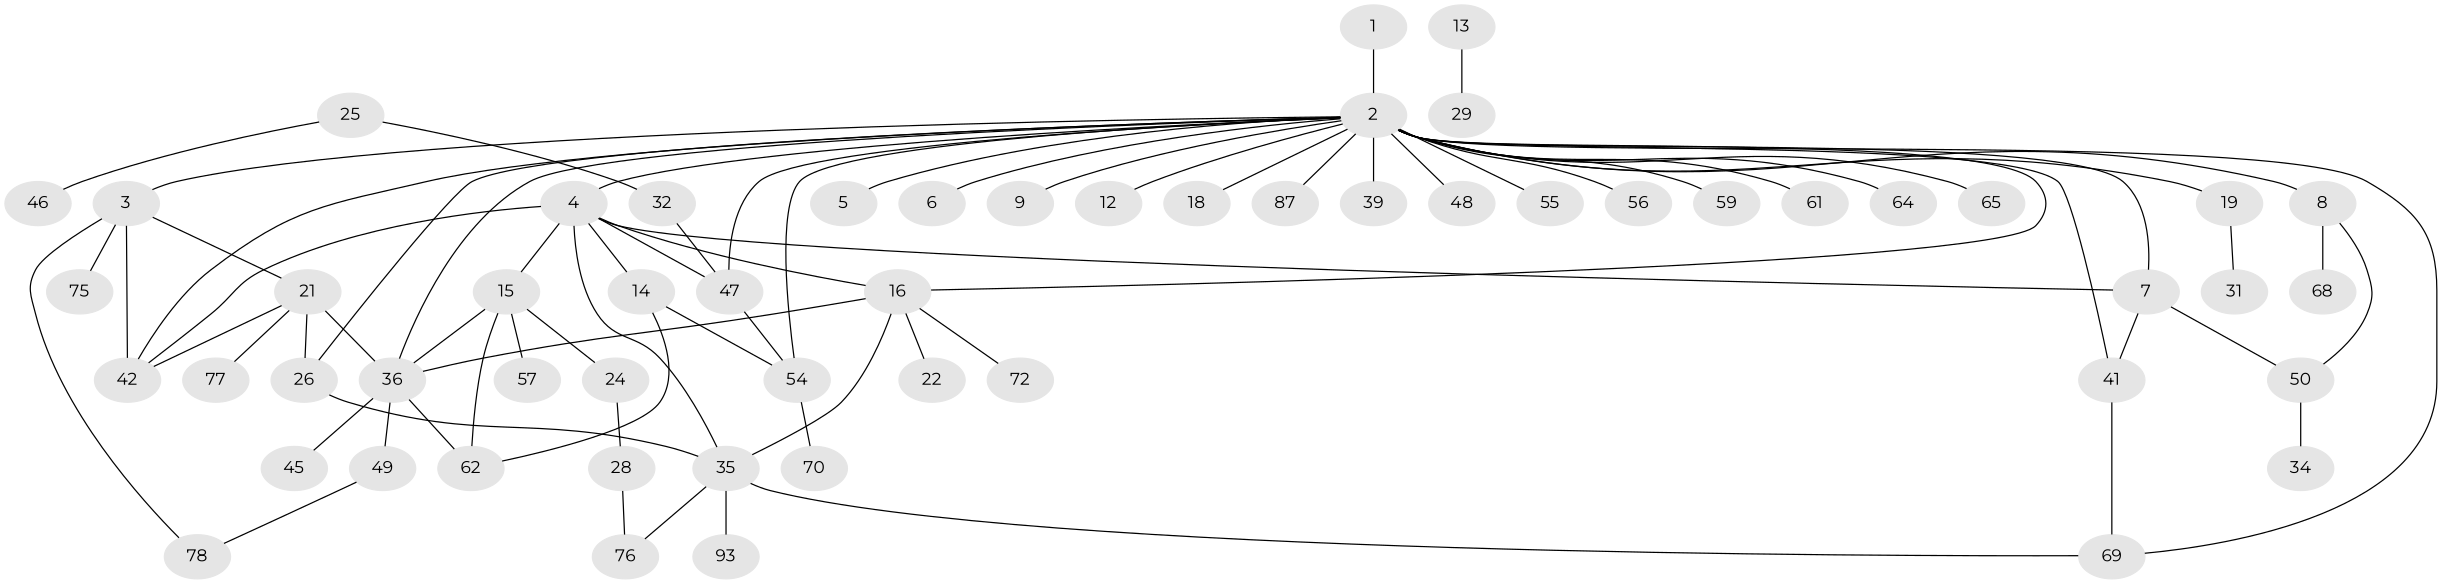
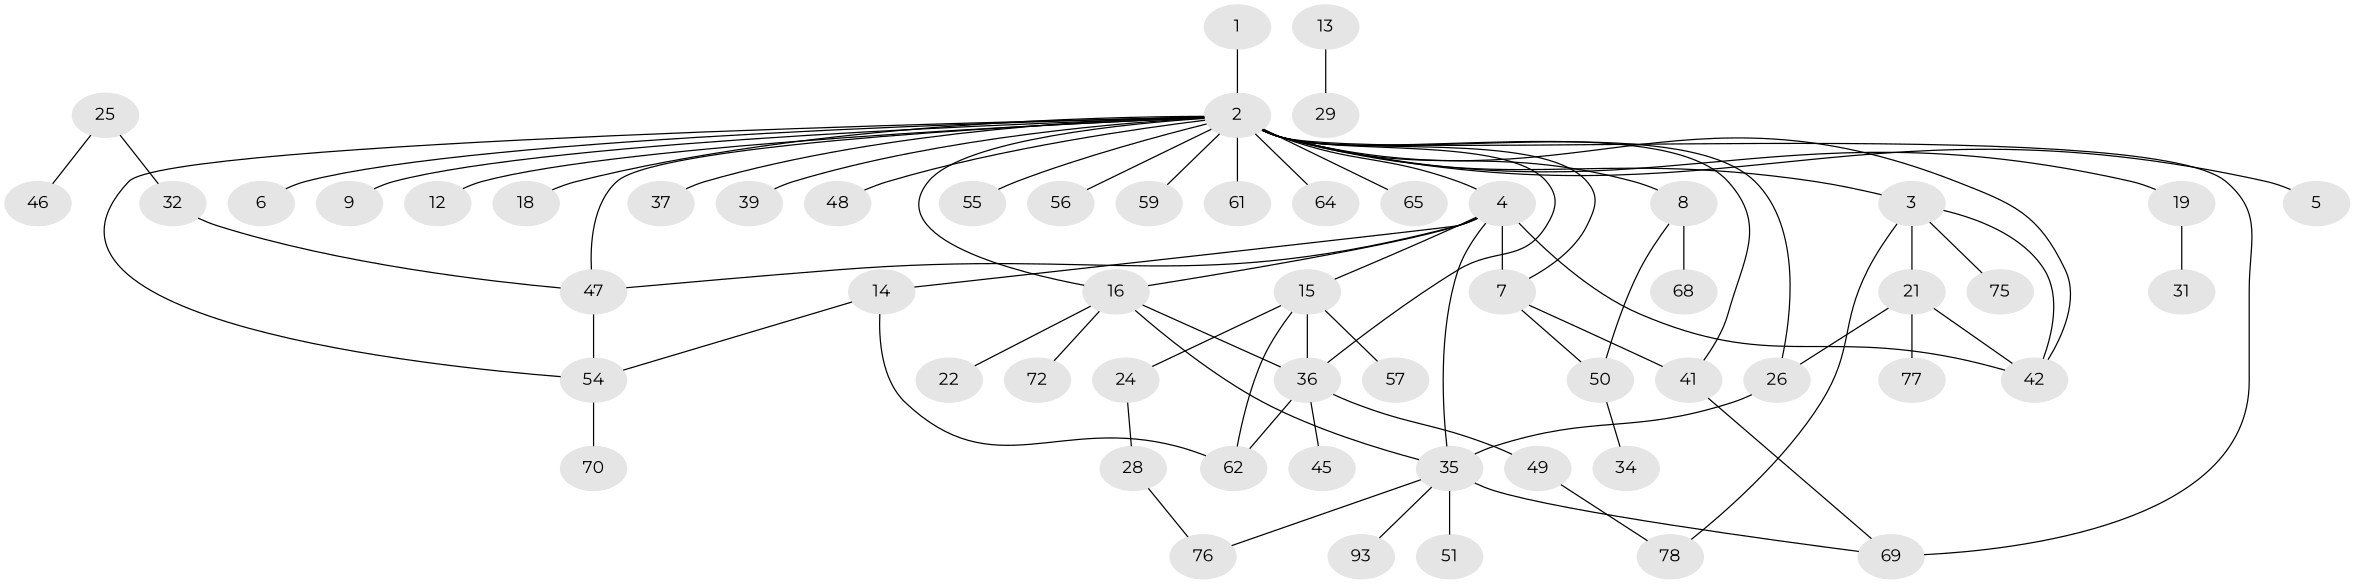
(1285, 204) -> (661, 204)
(350, 336) -> none
none -> (1450, 557)
